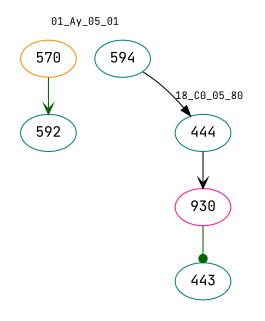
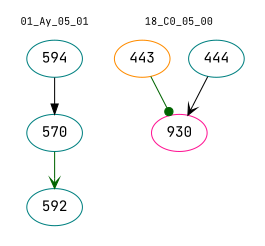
(48, 59) -> (55, 133)
(210, 96) -> (179, 22)
(174, 97) -> (55, 91)
(203, 240) -> (159, 92)
(203, 281) -> (142, 59)
